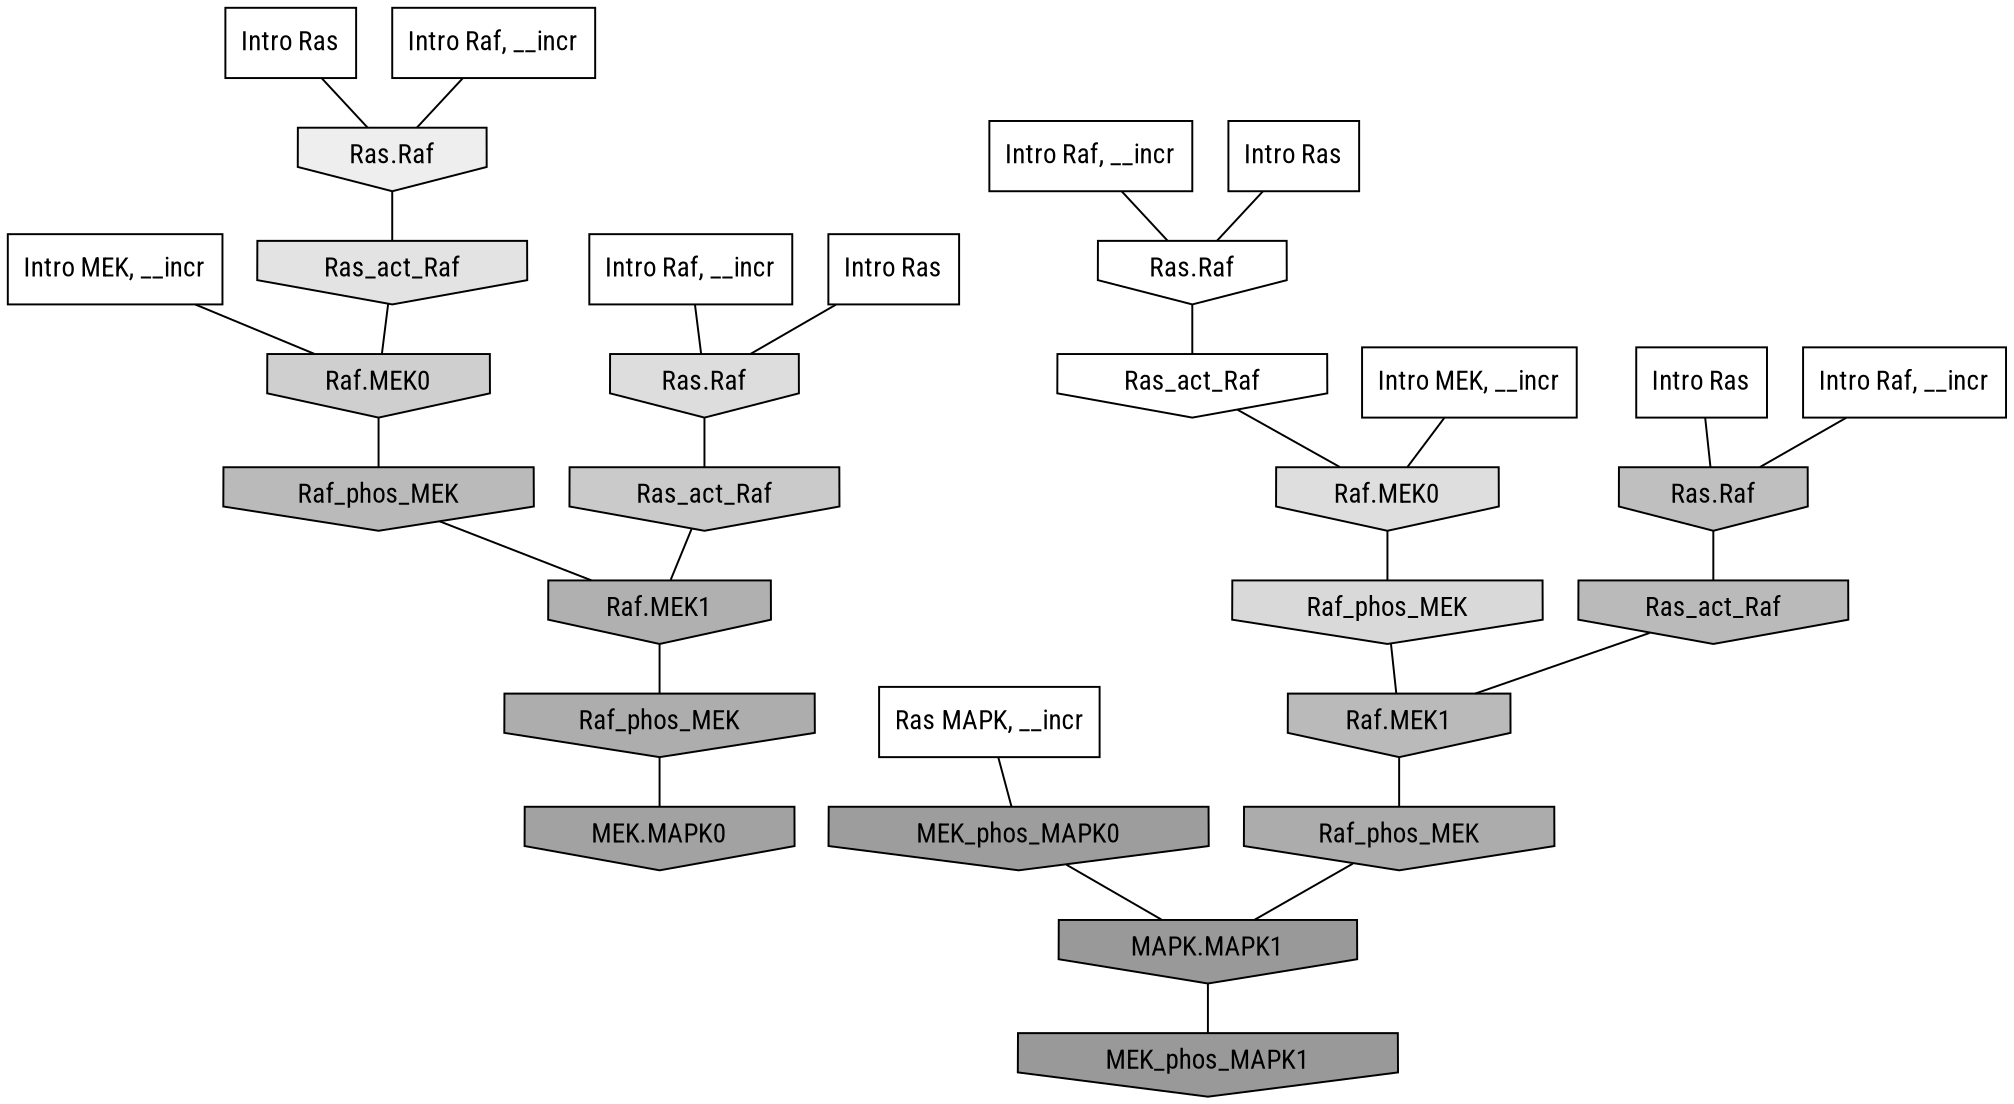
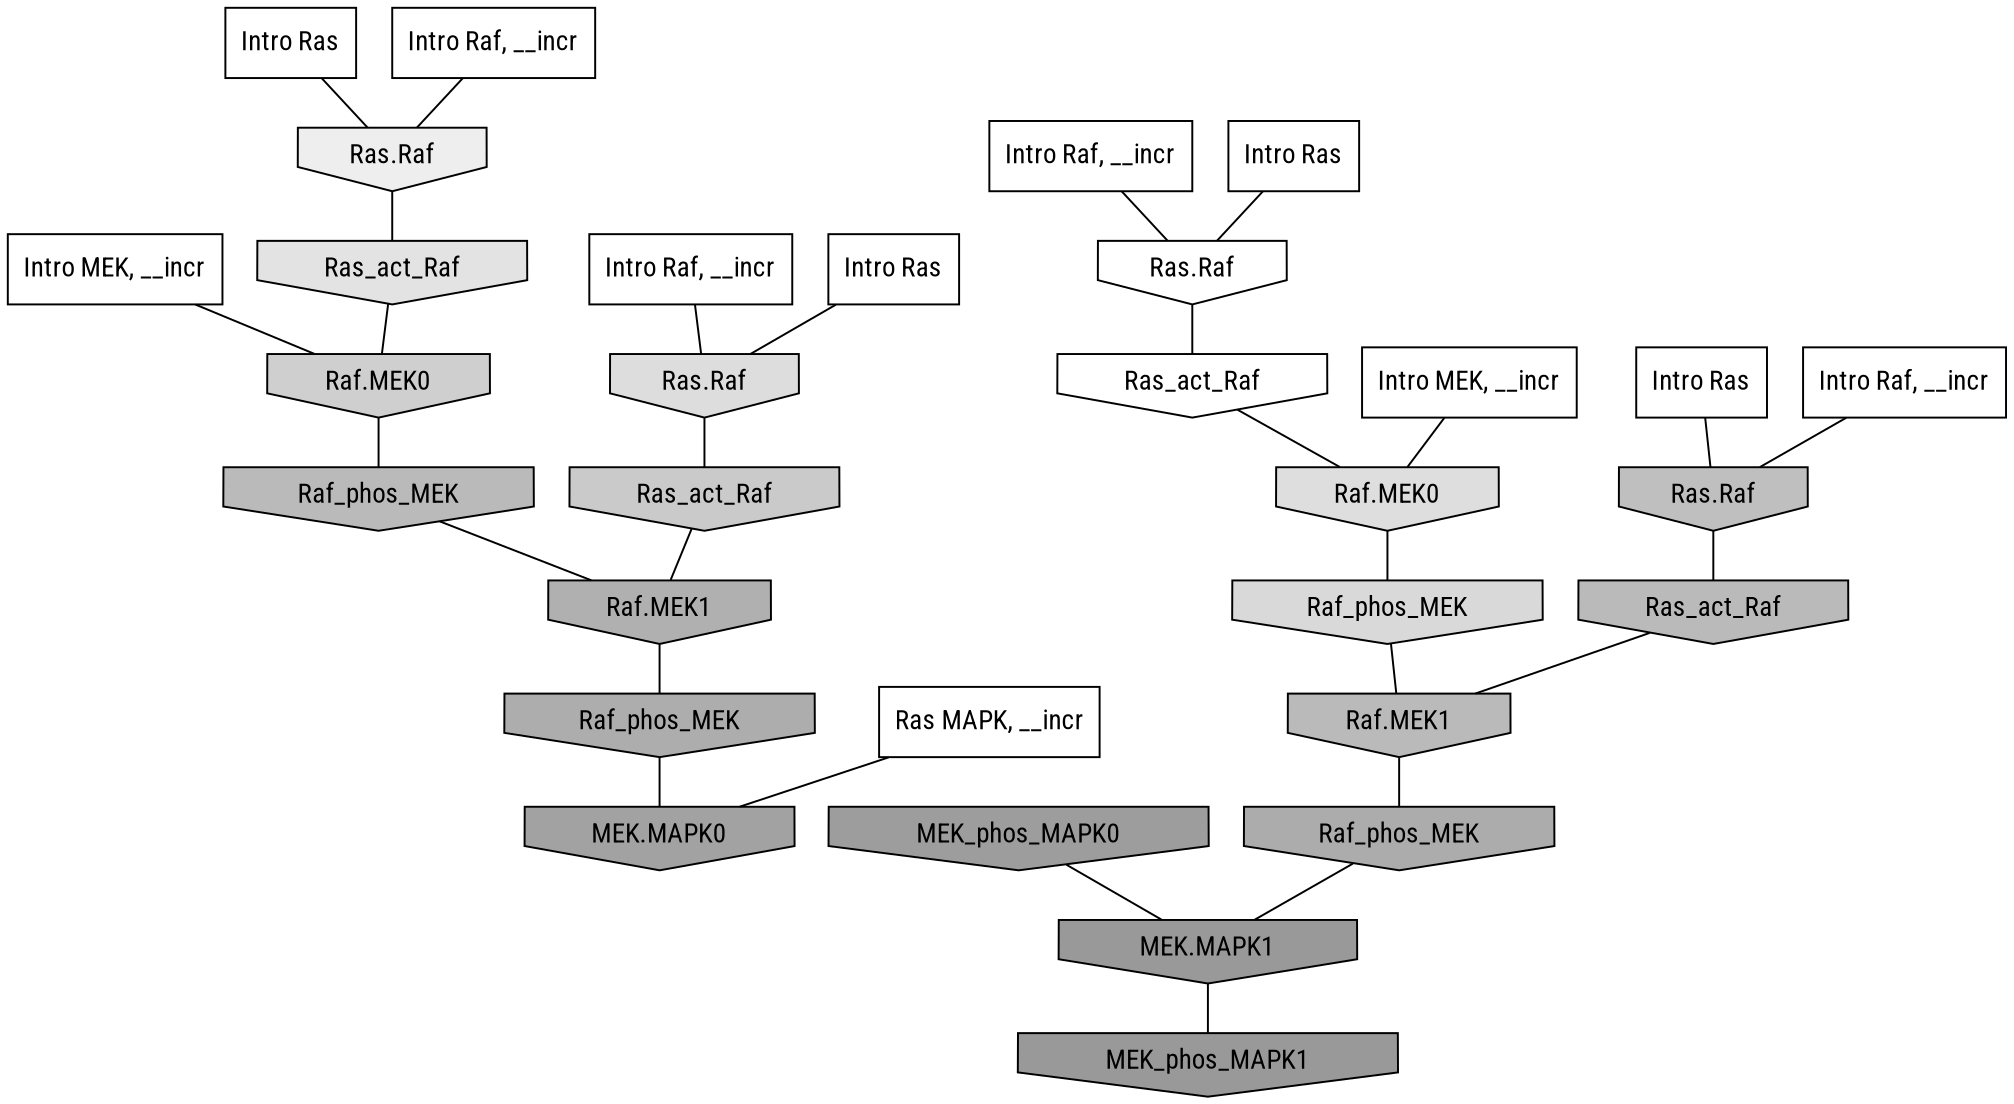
(1005, 782) -> (814, 782)
(1208, 948) -> (1208, 948)
